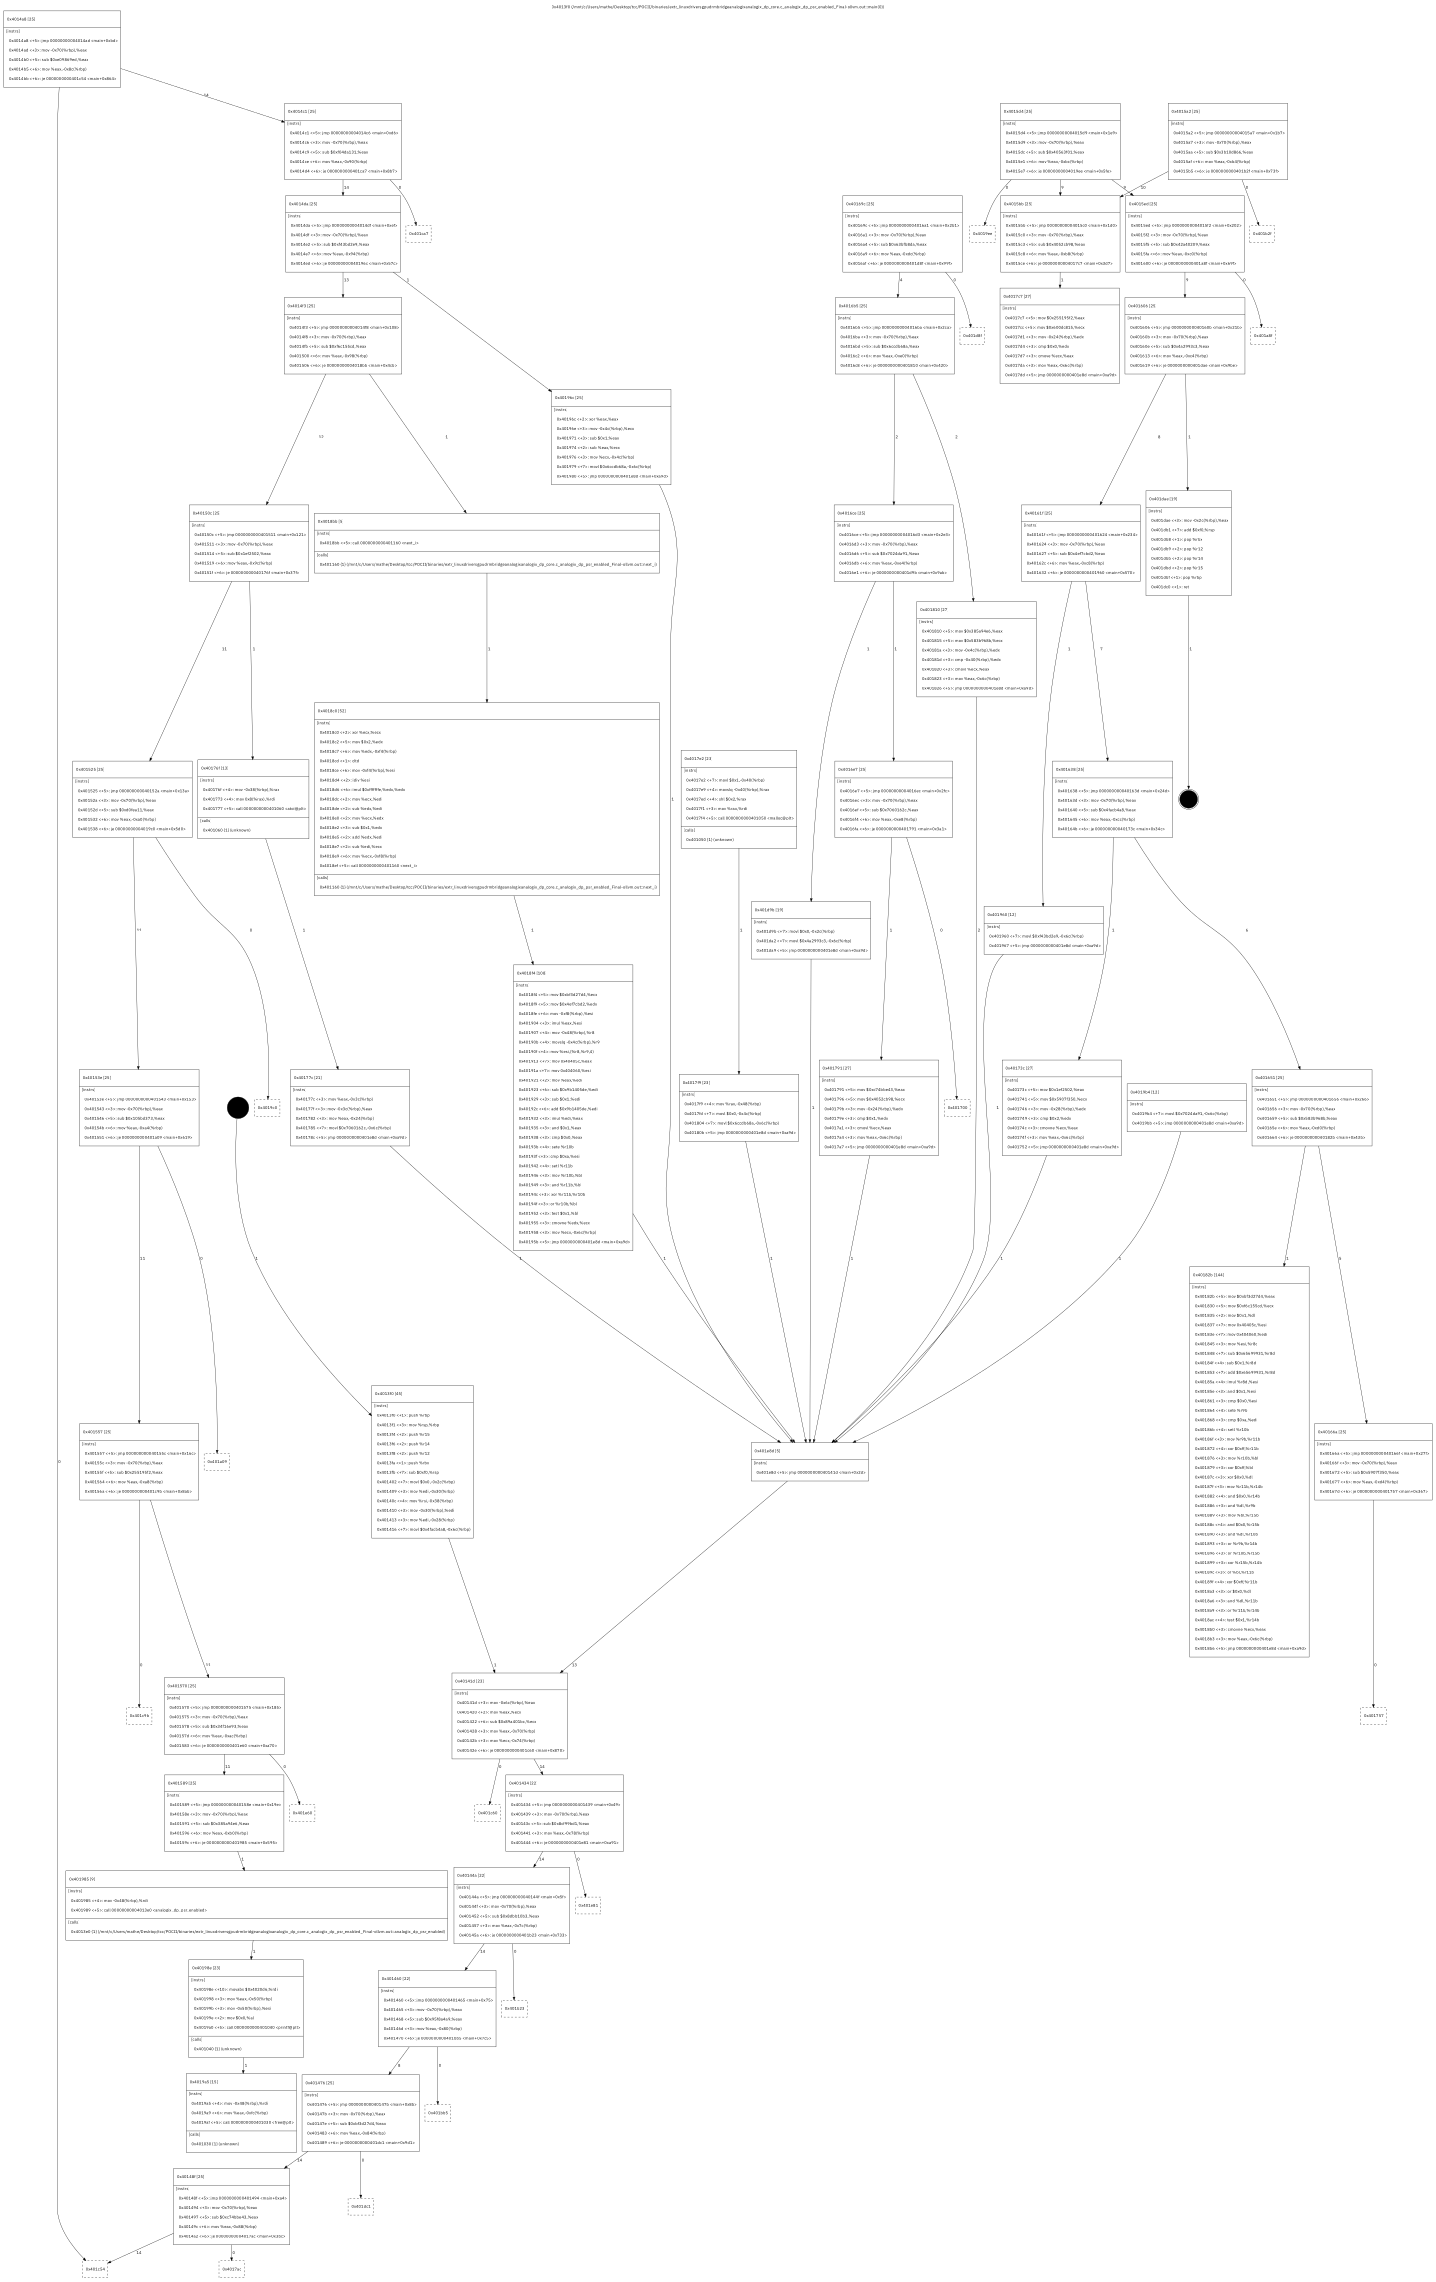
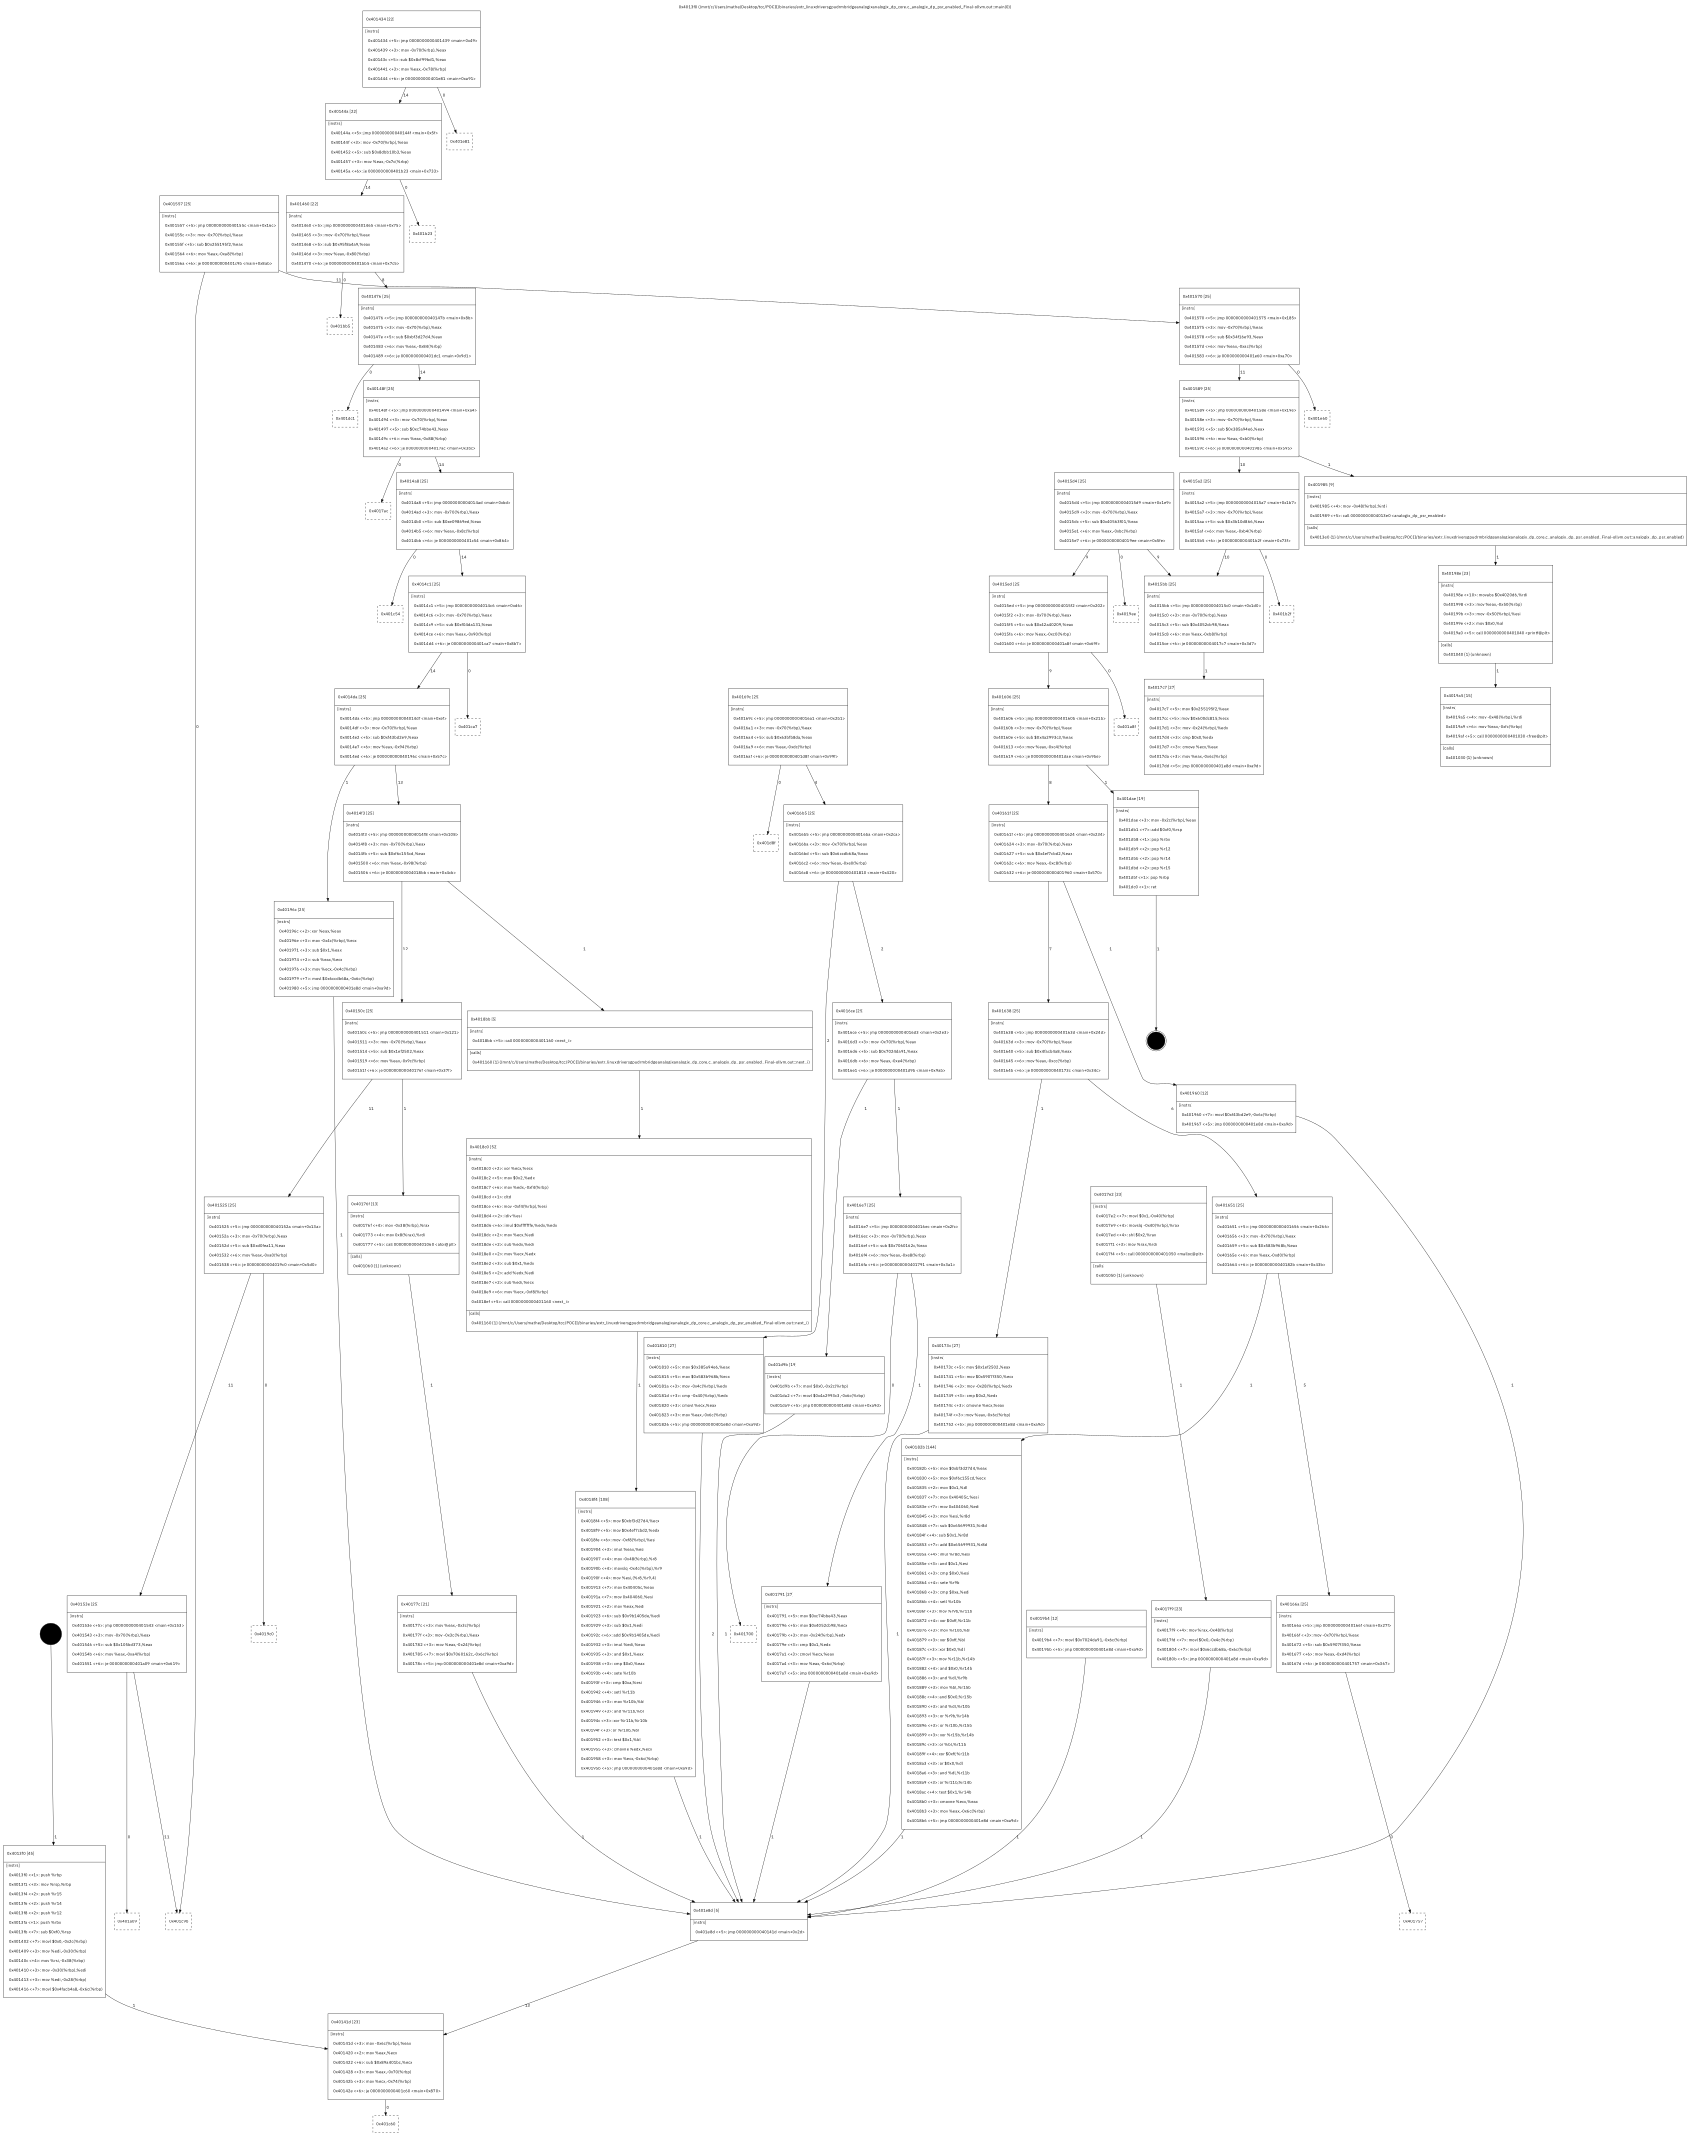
none -> (1239, 463)
(139, 1283) -> (155, 1791)
(538, 1766) -> none
none -> (861, 1872)
(142, 2248) -> (438, 463)
